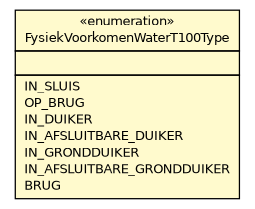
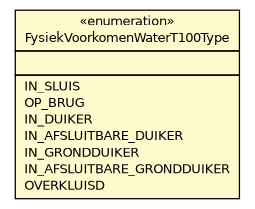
(43, 186) -> (65, 186)
